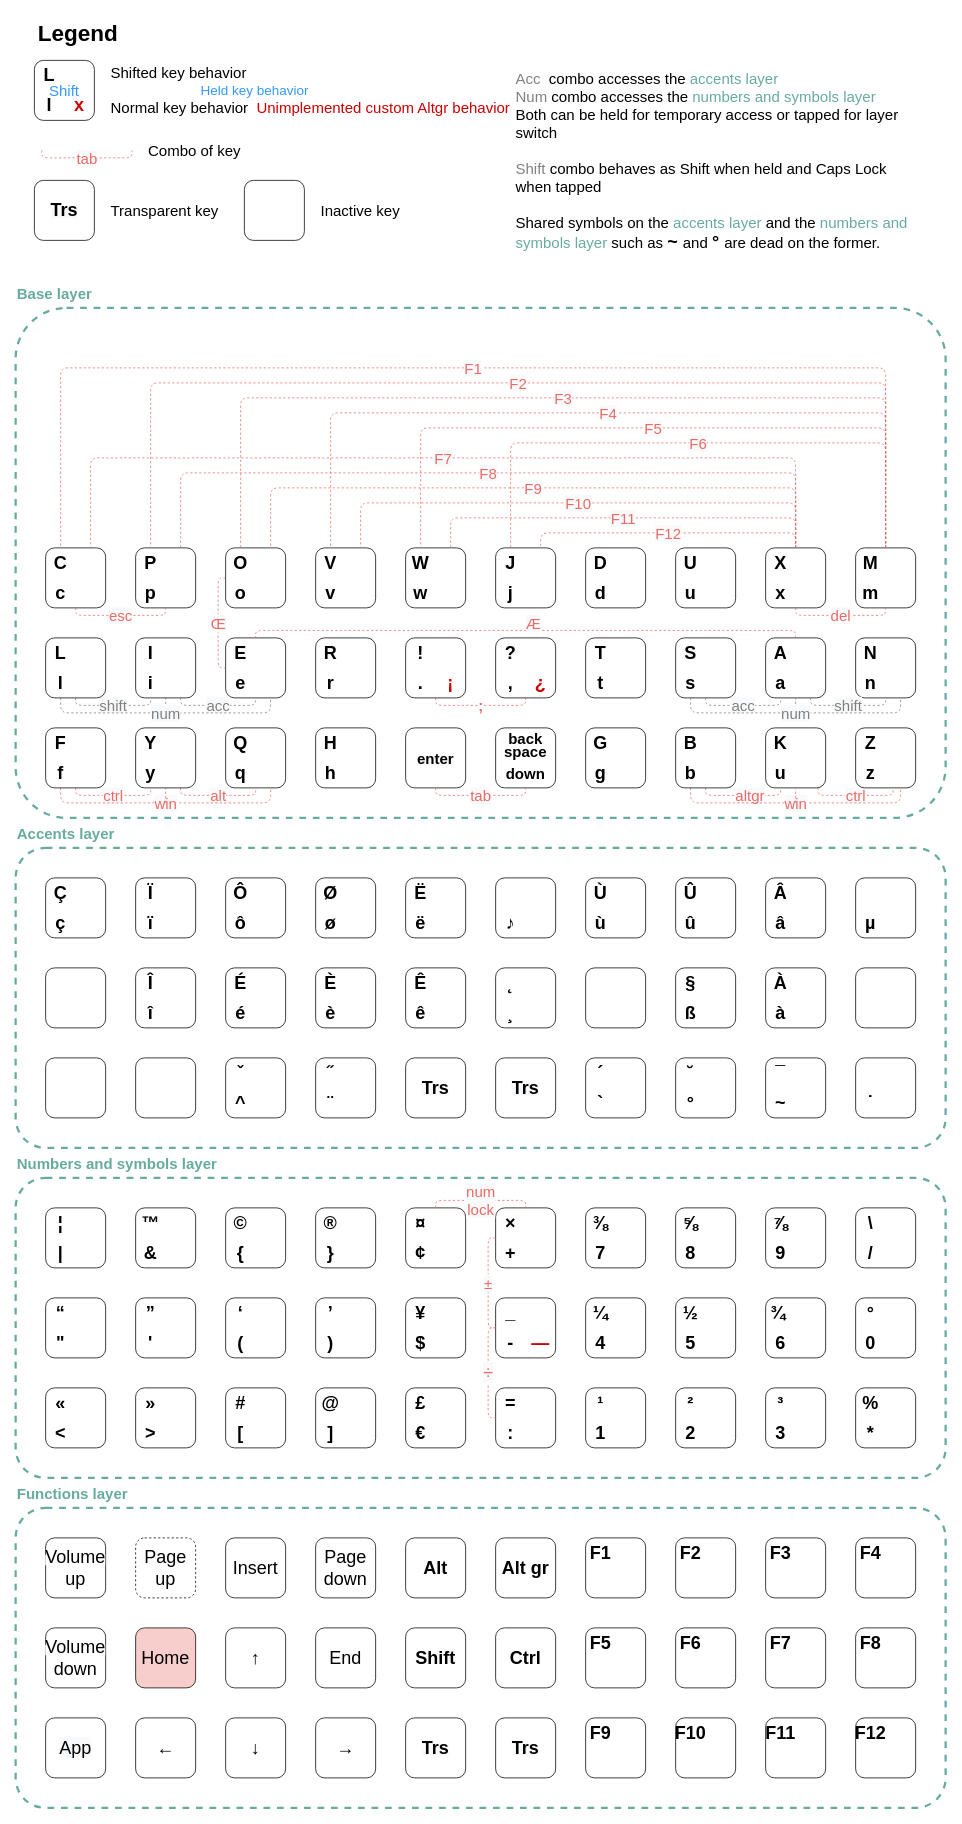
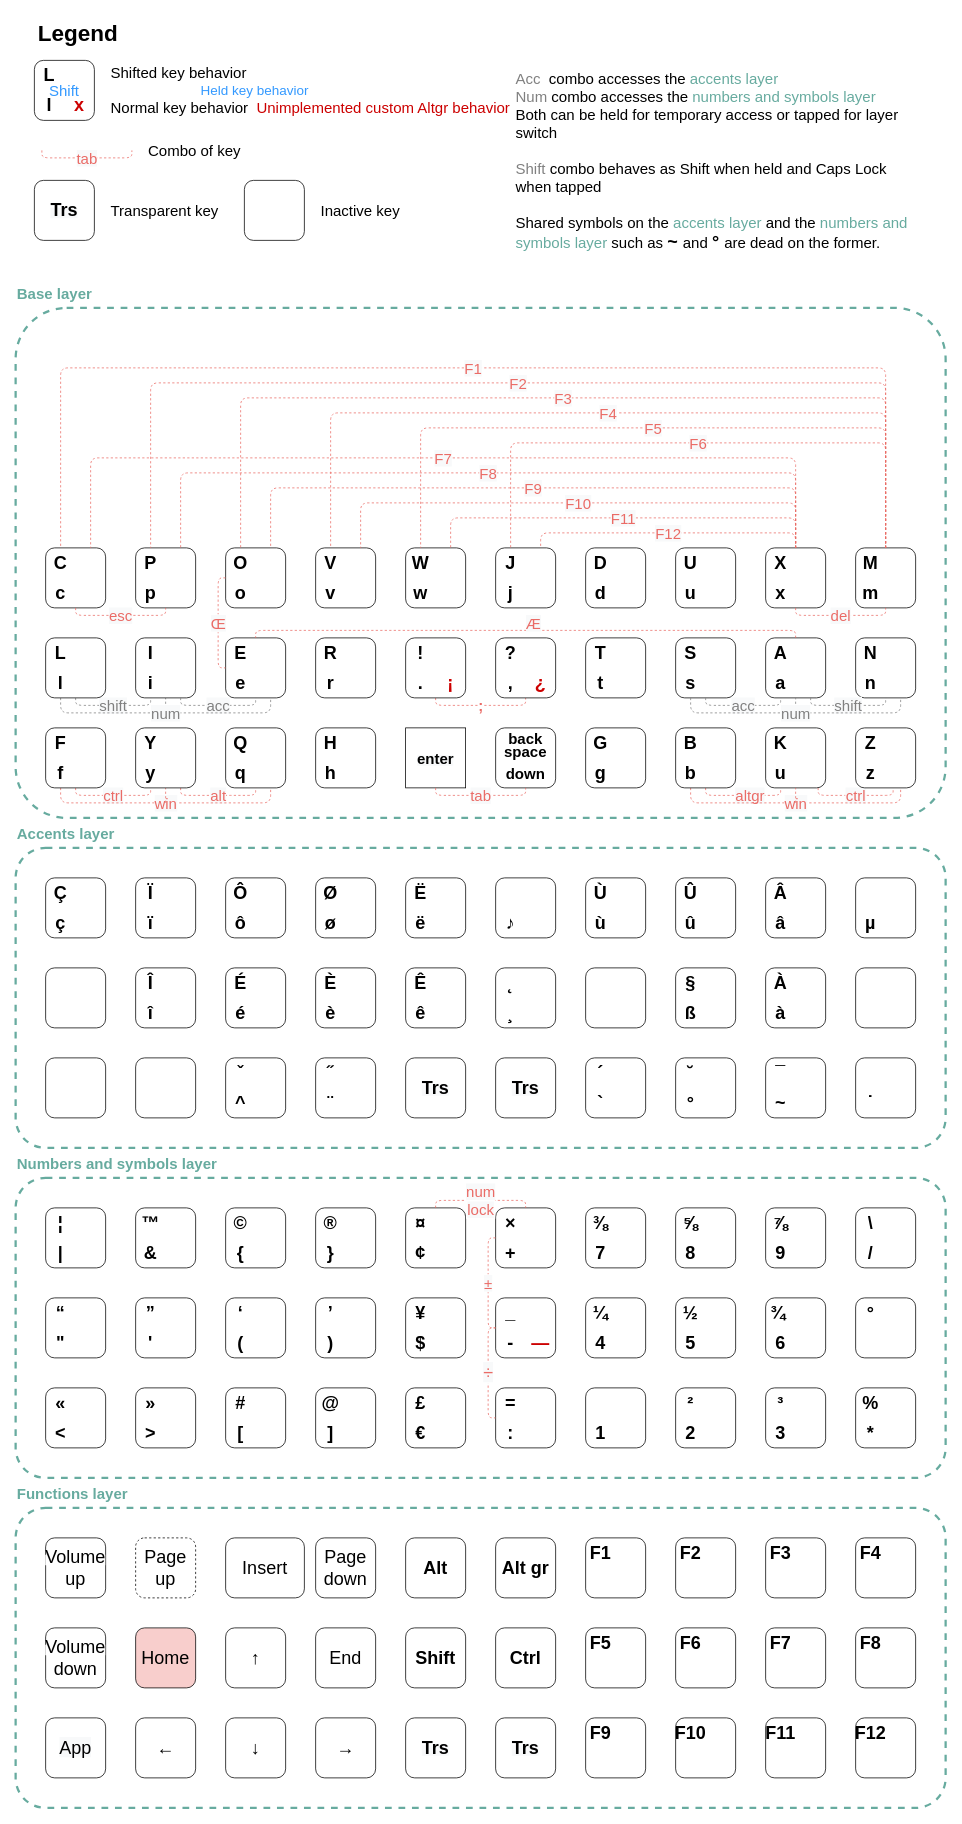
(435, 758) -> (435, 758)
(870, 1343) -> none
(600, 1403) -> none
(255, 1568) -> (265, 1568)
